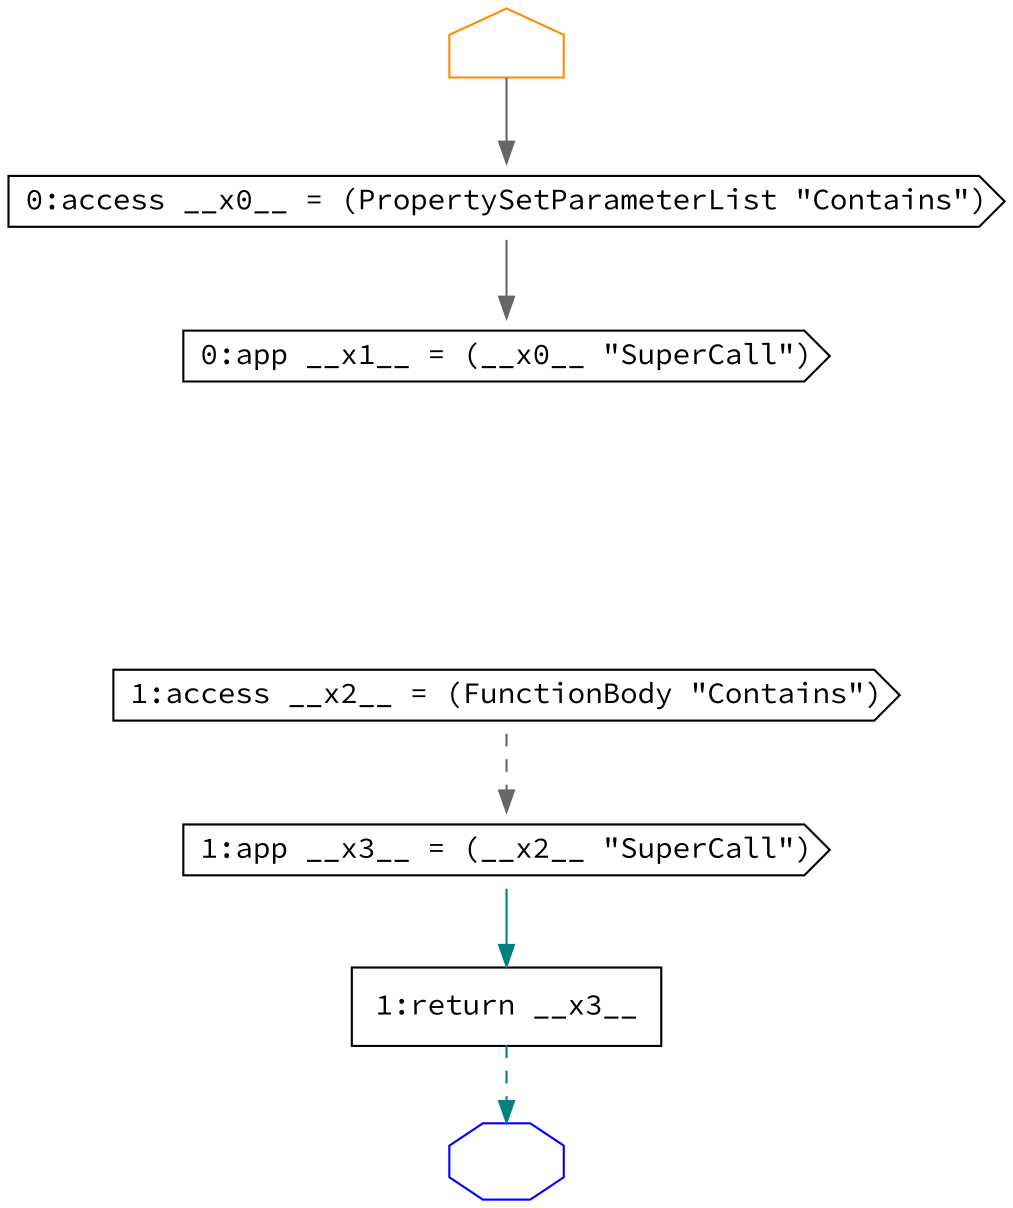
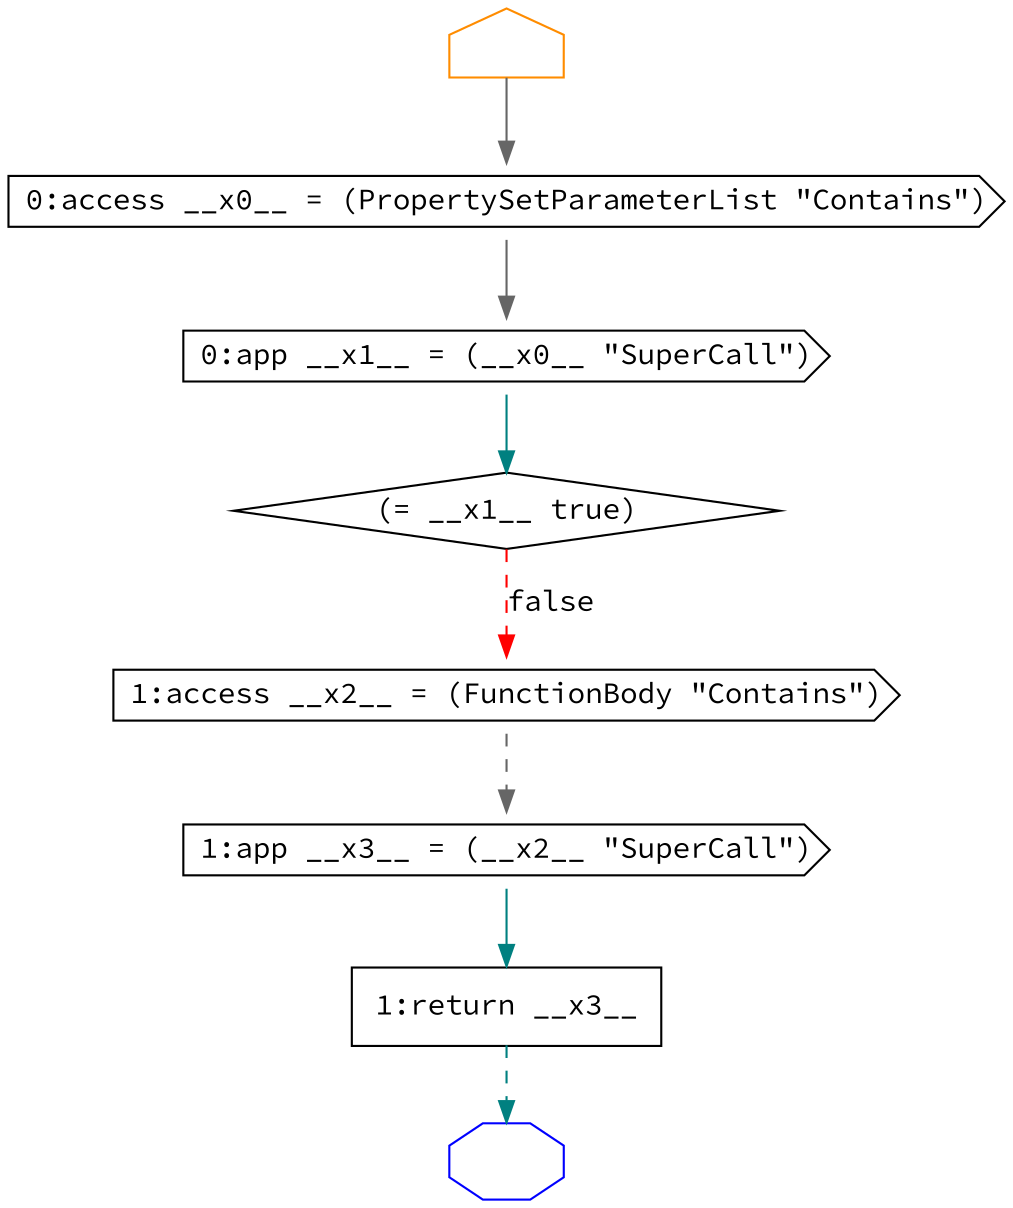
none -> (507, 511)
